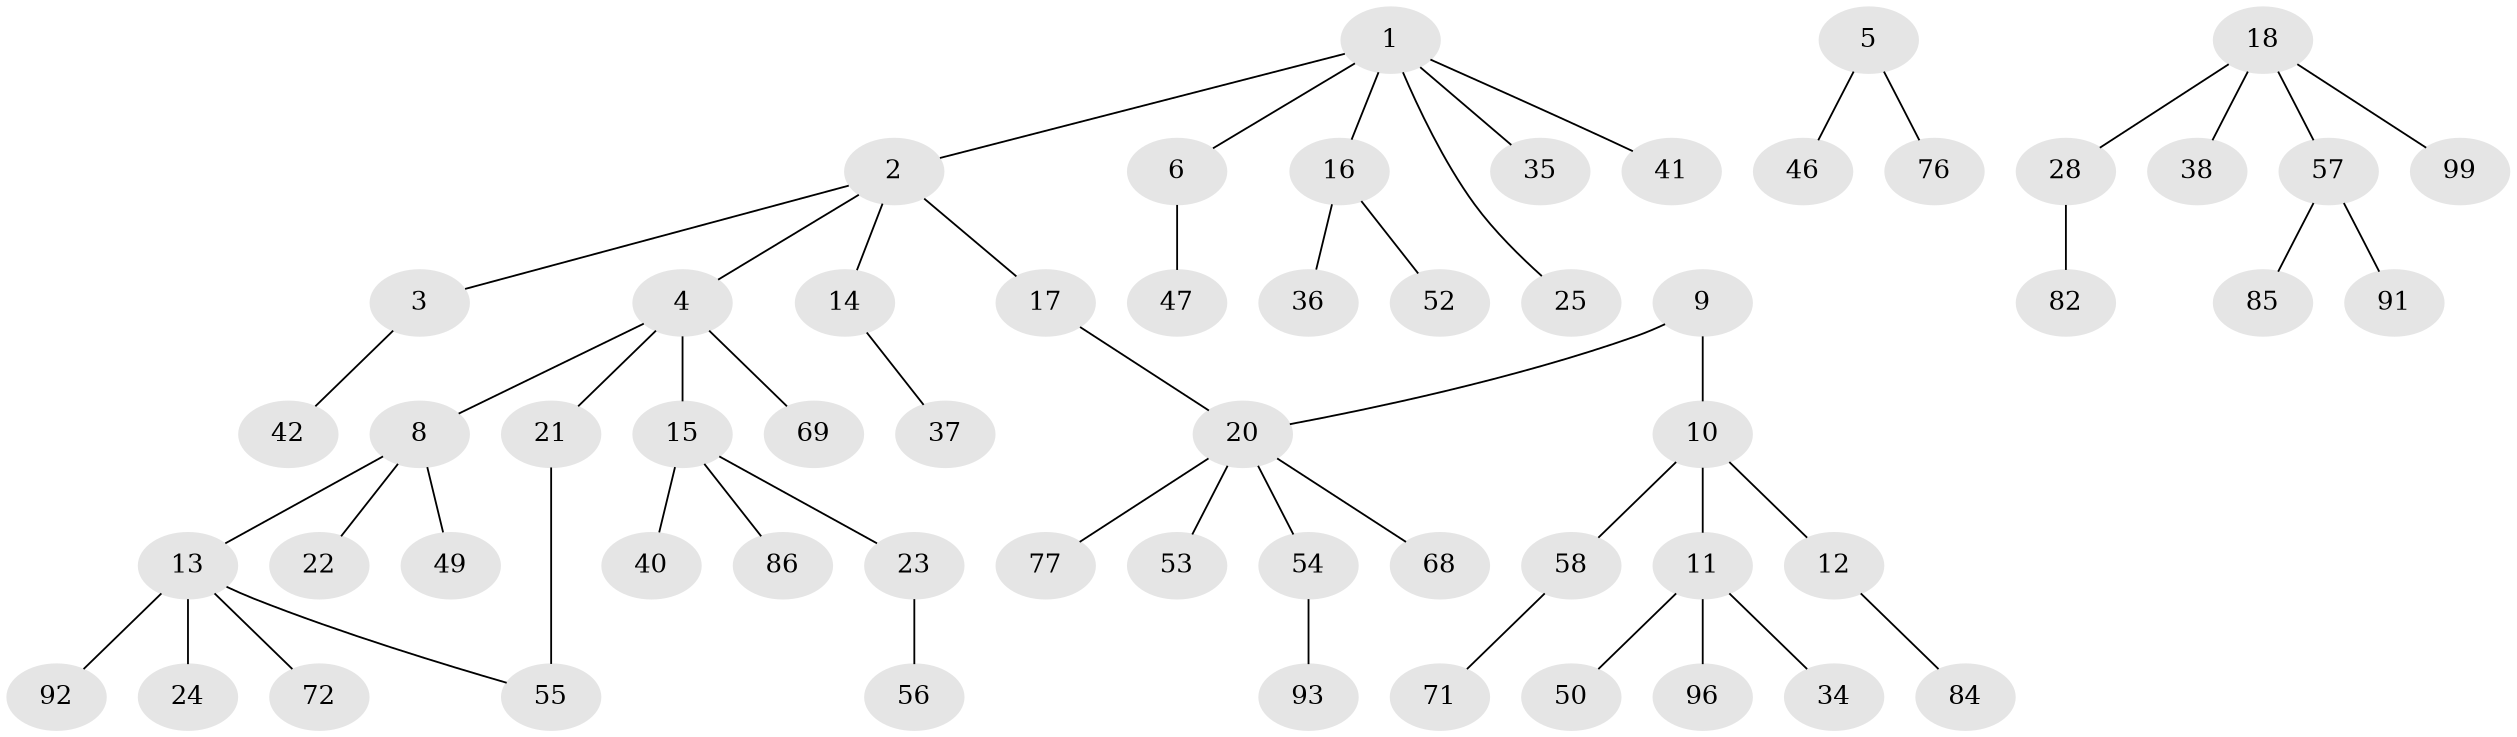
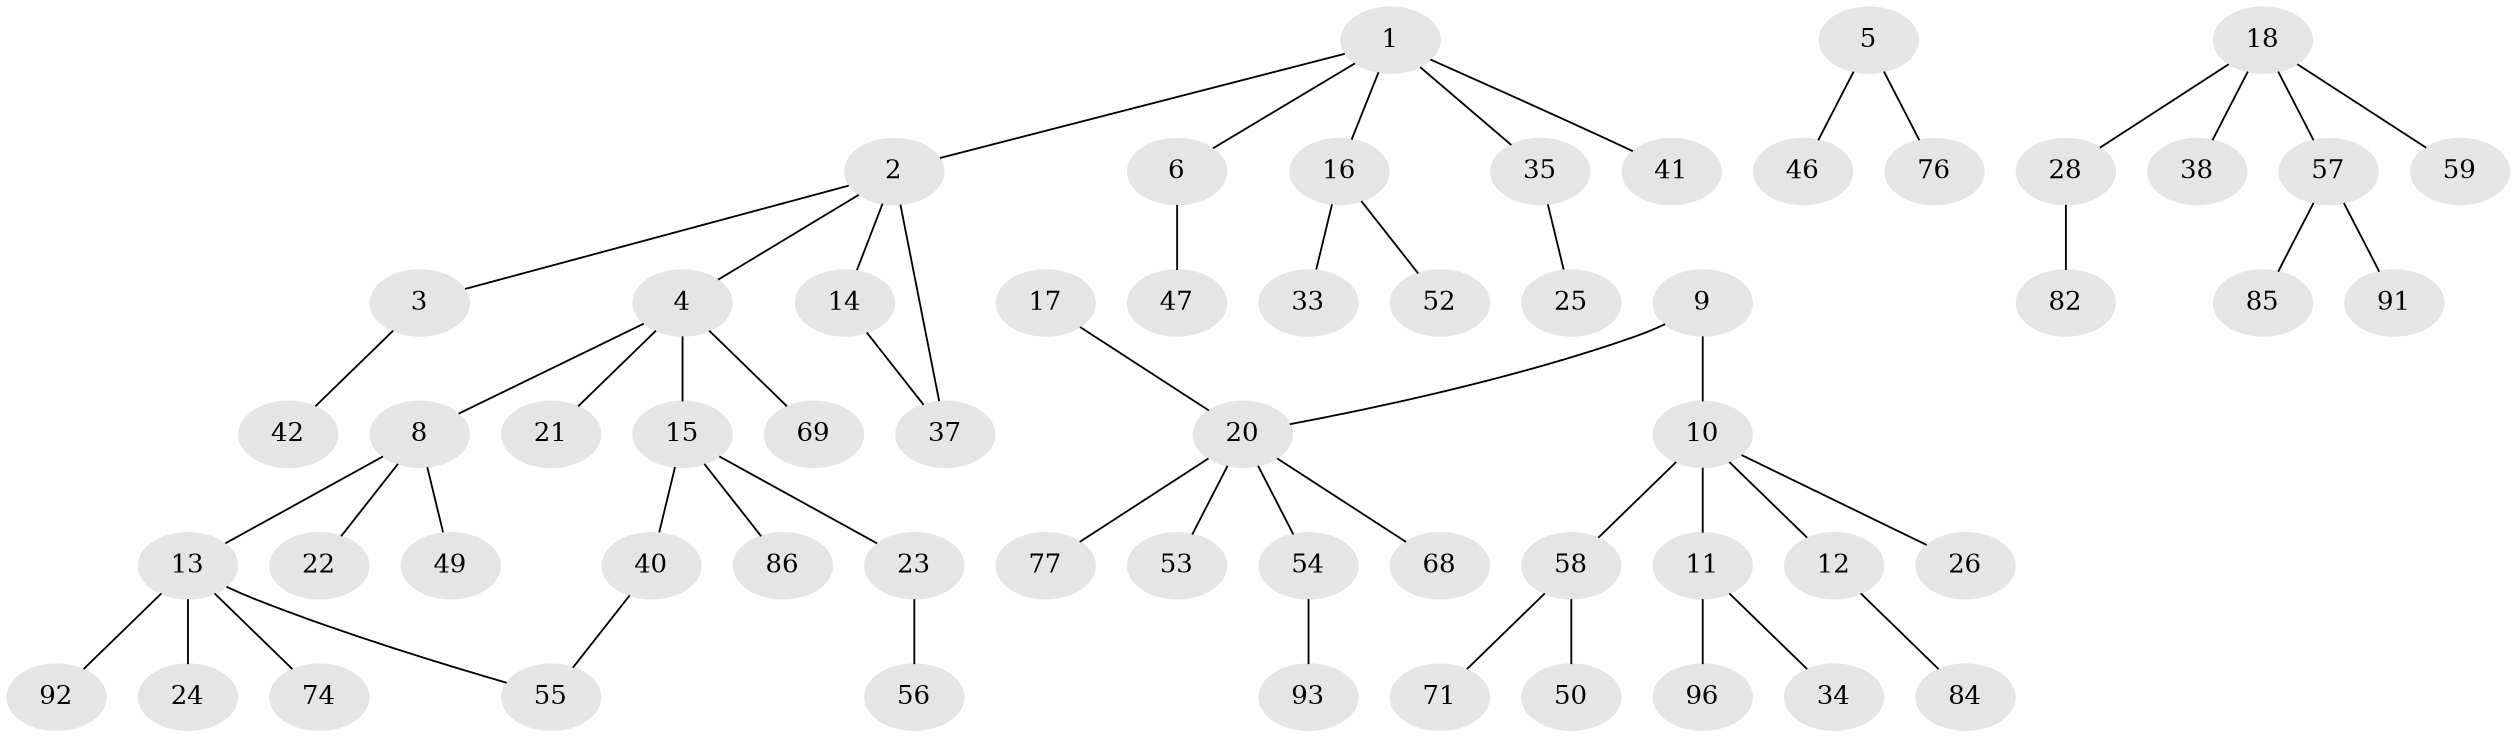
(2460, 172) -> (2460, 172)
(1460, 183) -> (1556, 237)
(970, 237) -> (920, 303)
(1309, 303) -> (1309, 303)
(551, 566) -> (601, 631)
none -> (1966, 566)
(1637, 631) -> (1571, 632)
(319, 697) -> (319, 697)
